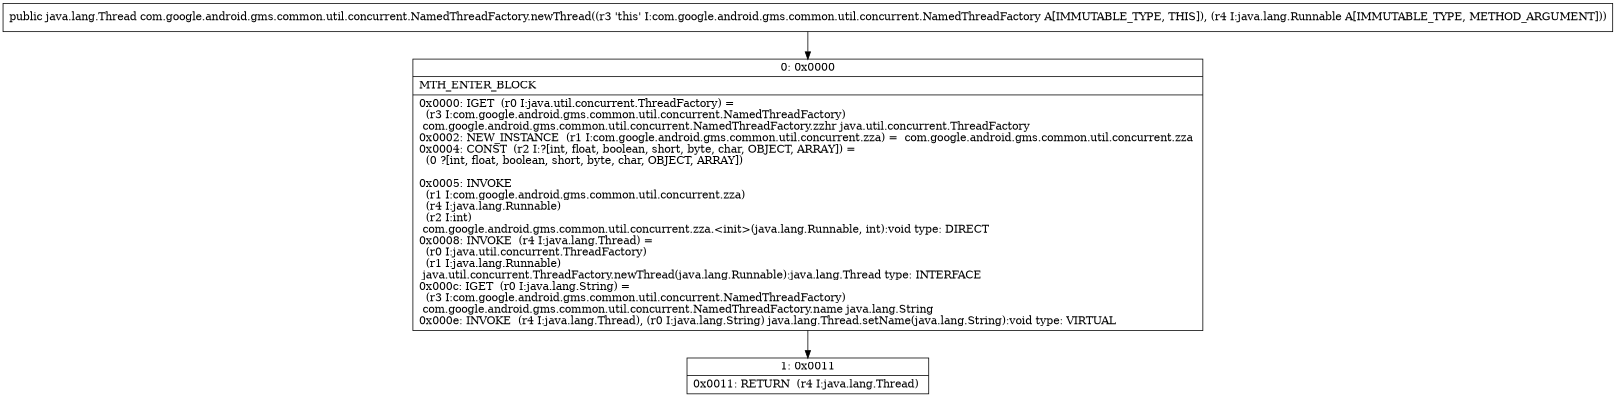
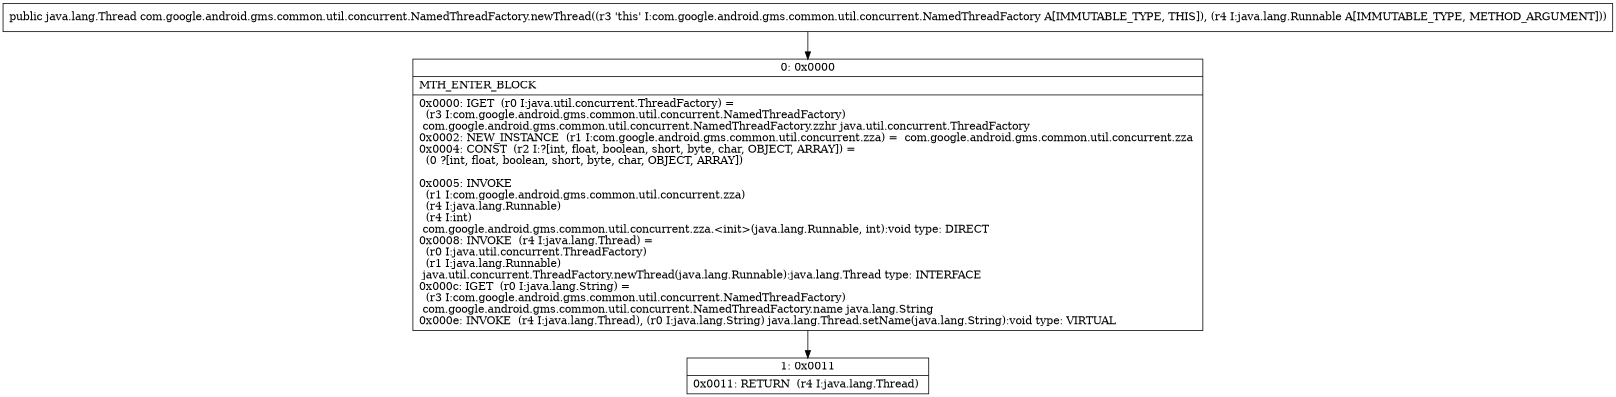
(446, 218) -> (446, 218)
